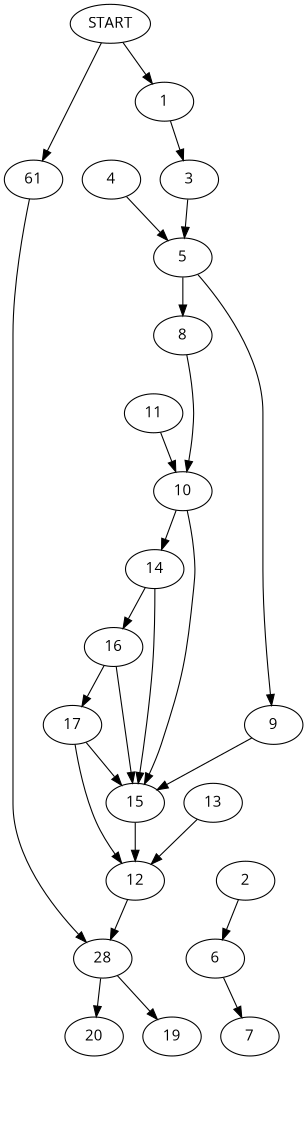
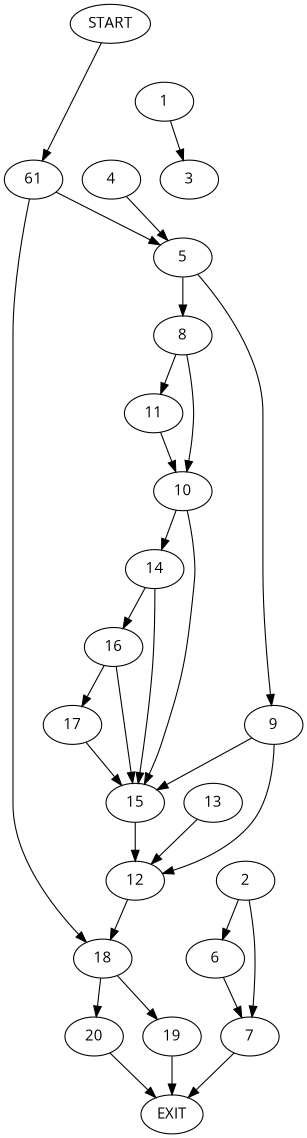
(134, 59) -> none
(187, 213) -> (103, 216)
none -> (170, 369)
(88, 802) -> (248, 827)
none -> (255, 953)
(103, 959) -> (103, 959)
none -> (172, 1114)
